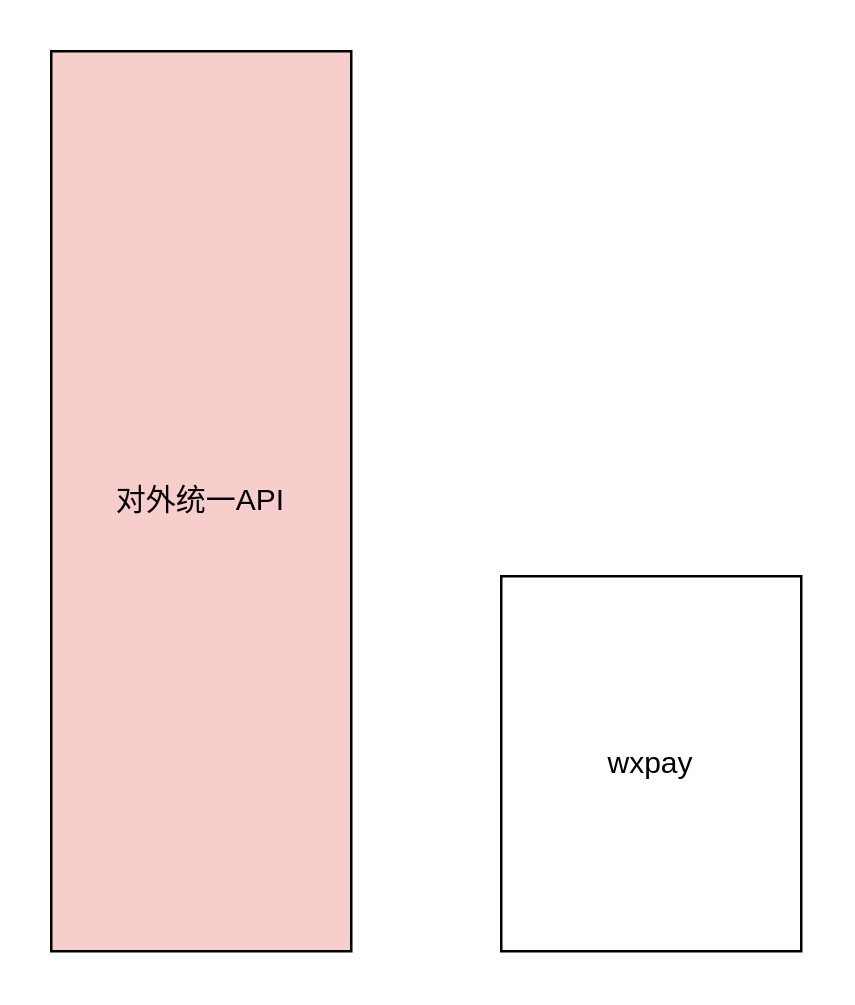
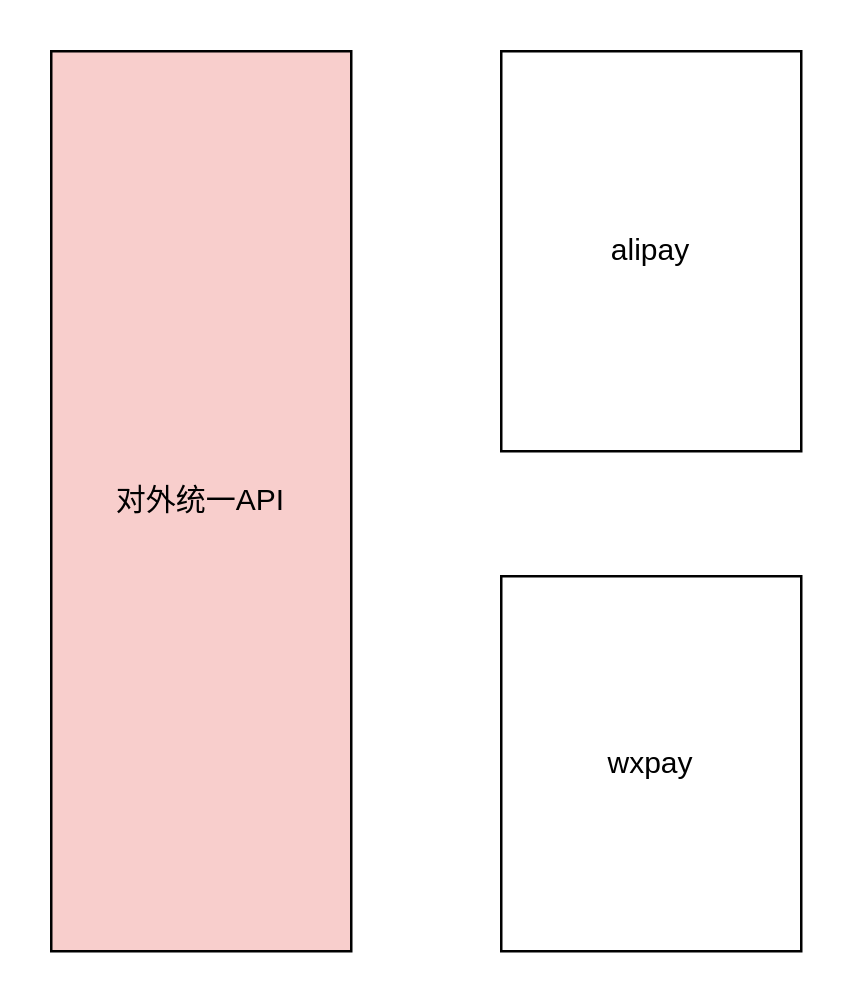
none -> (651, 251)
